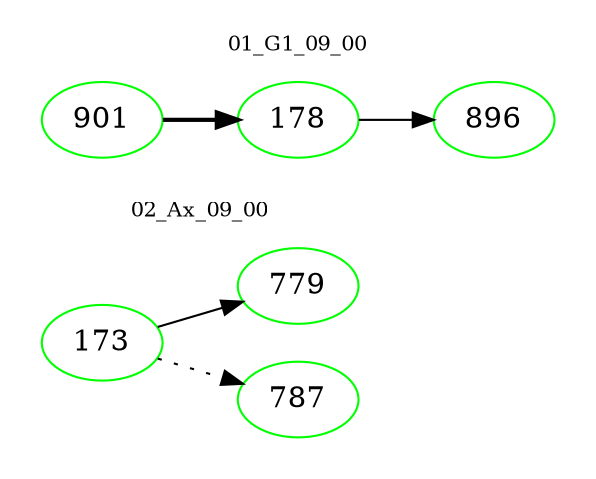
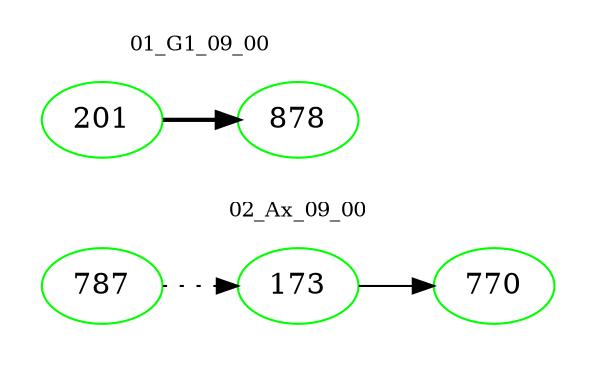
(102, 120) -> (102, 120)
(298, 120) -> (298, 120)
(494, 120) -> none
(298, 286) -> (494, 286)
(190, 368) -> (190, 286)
